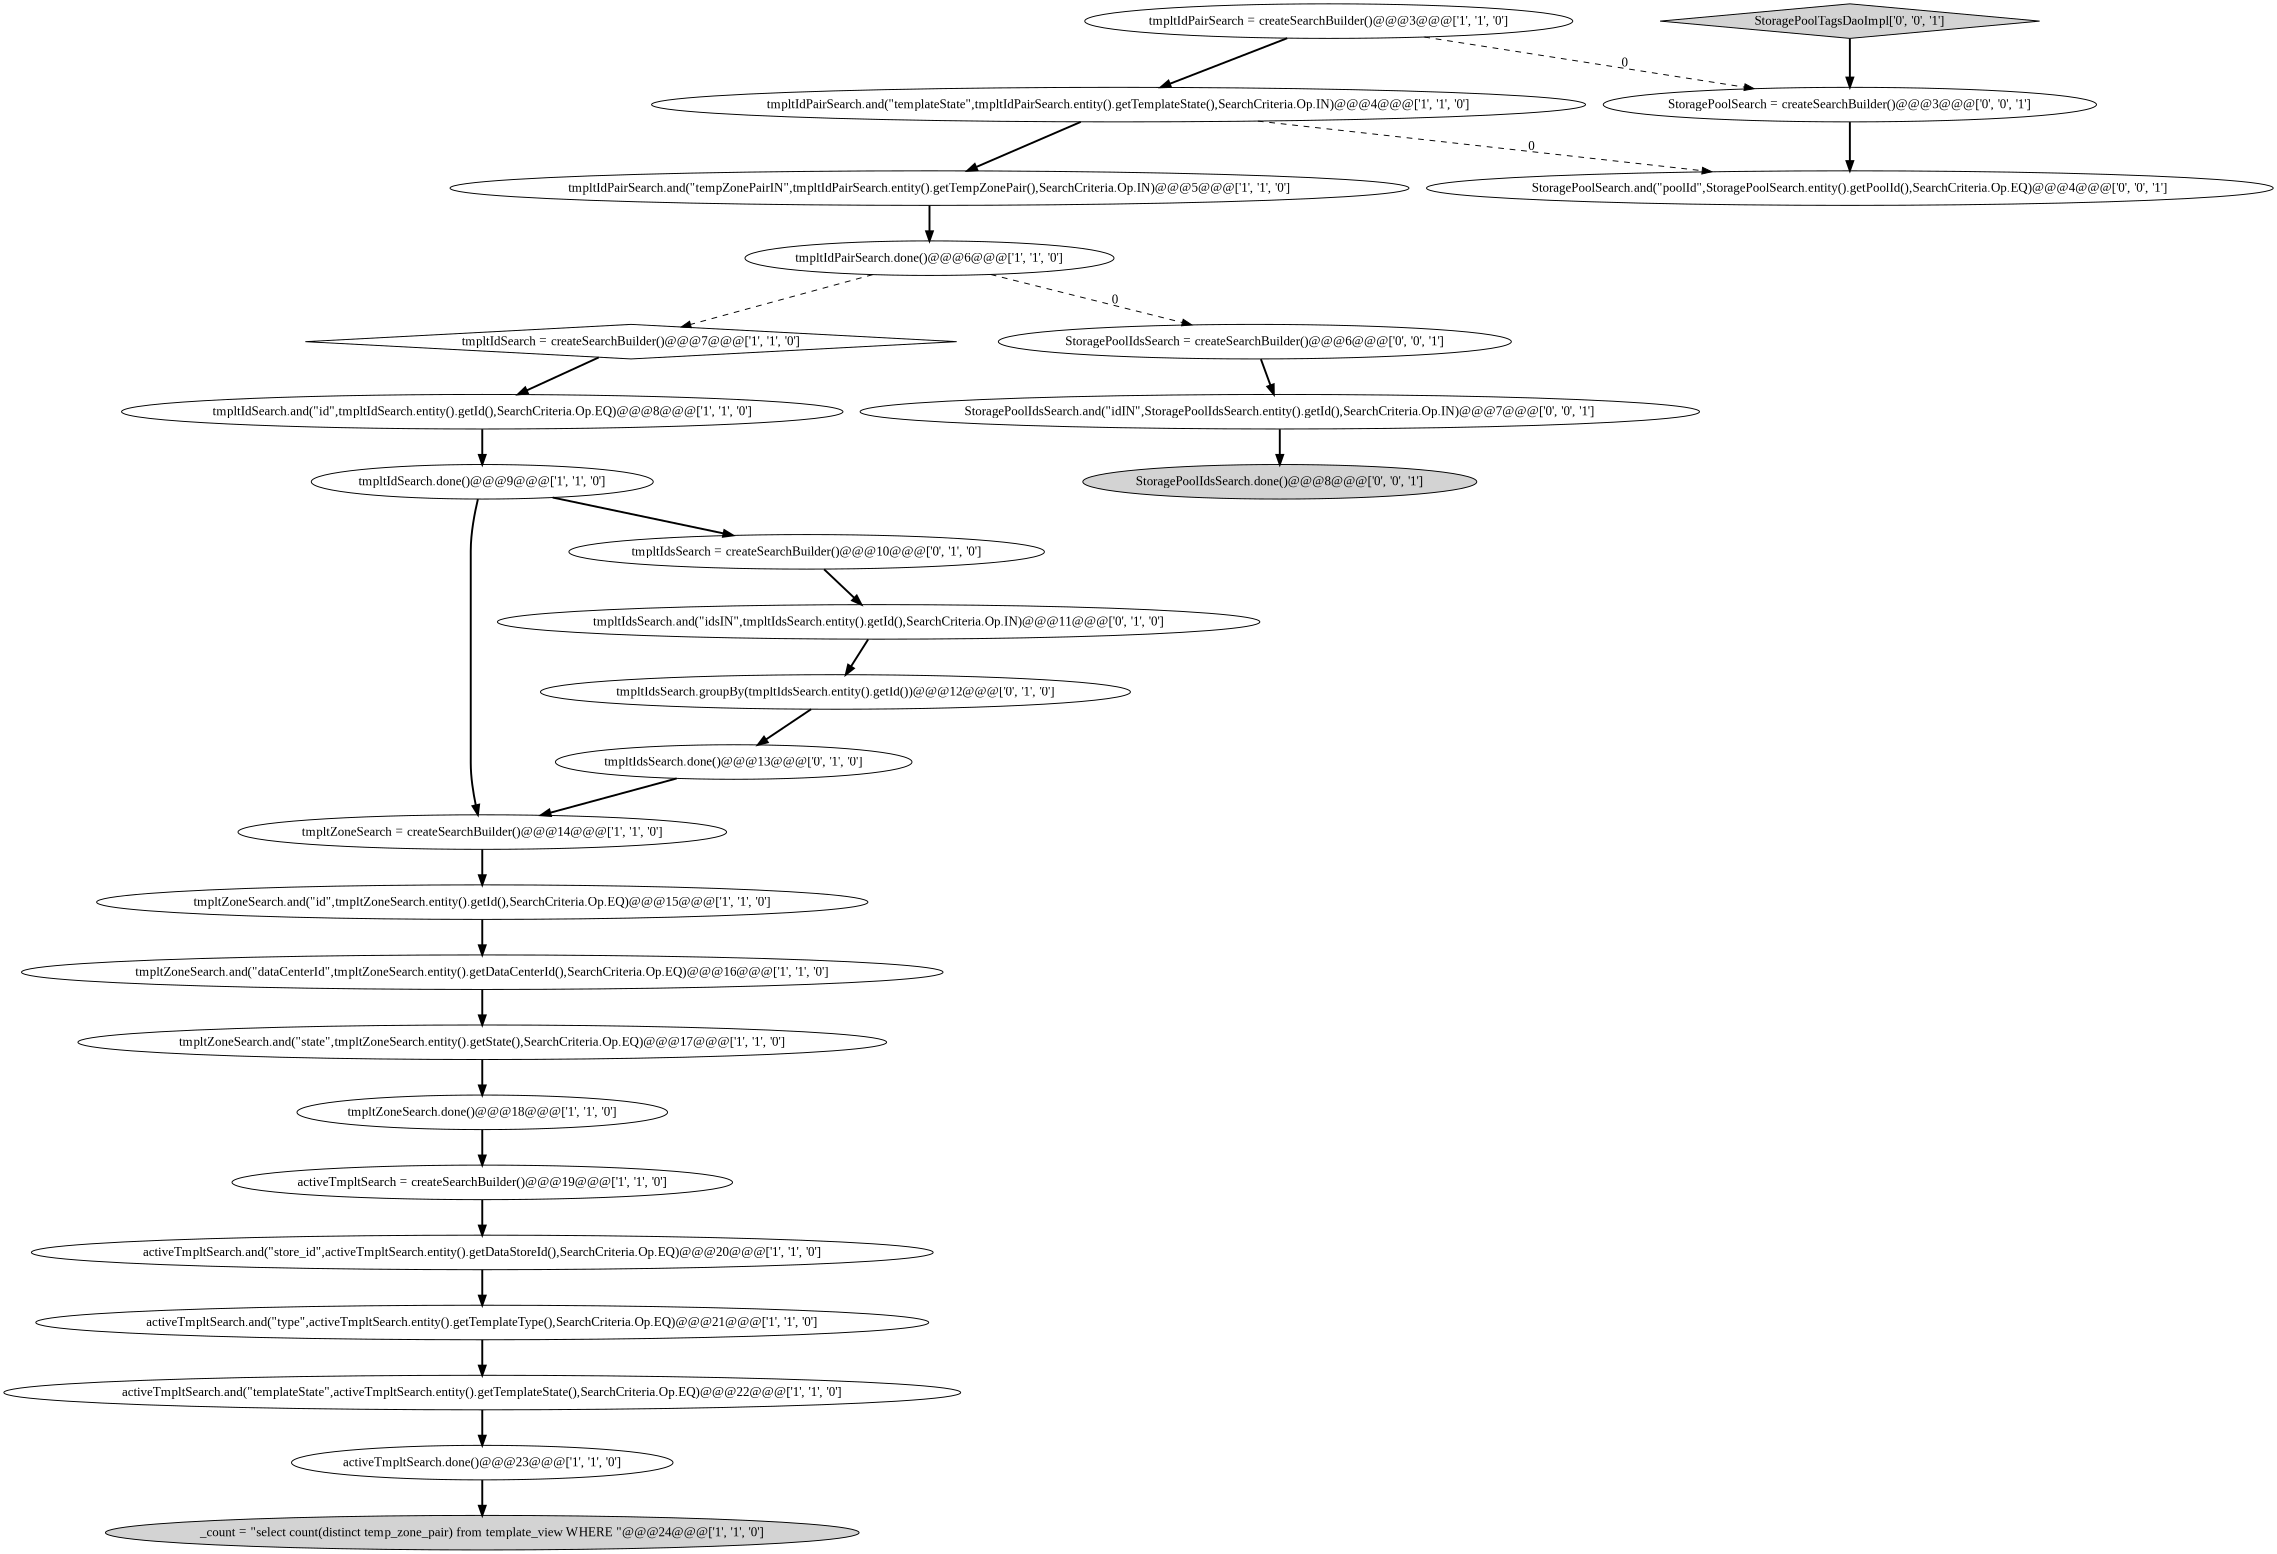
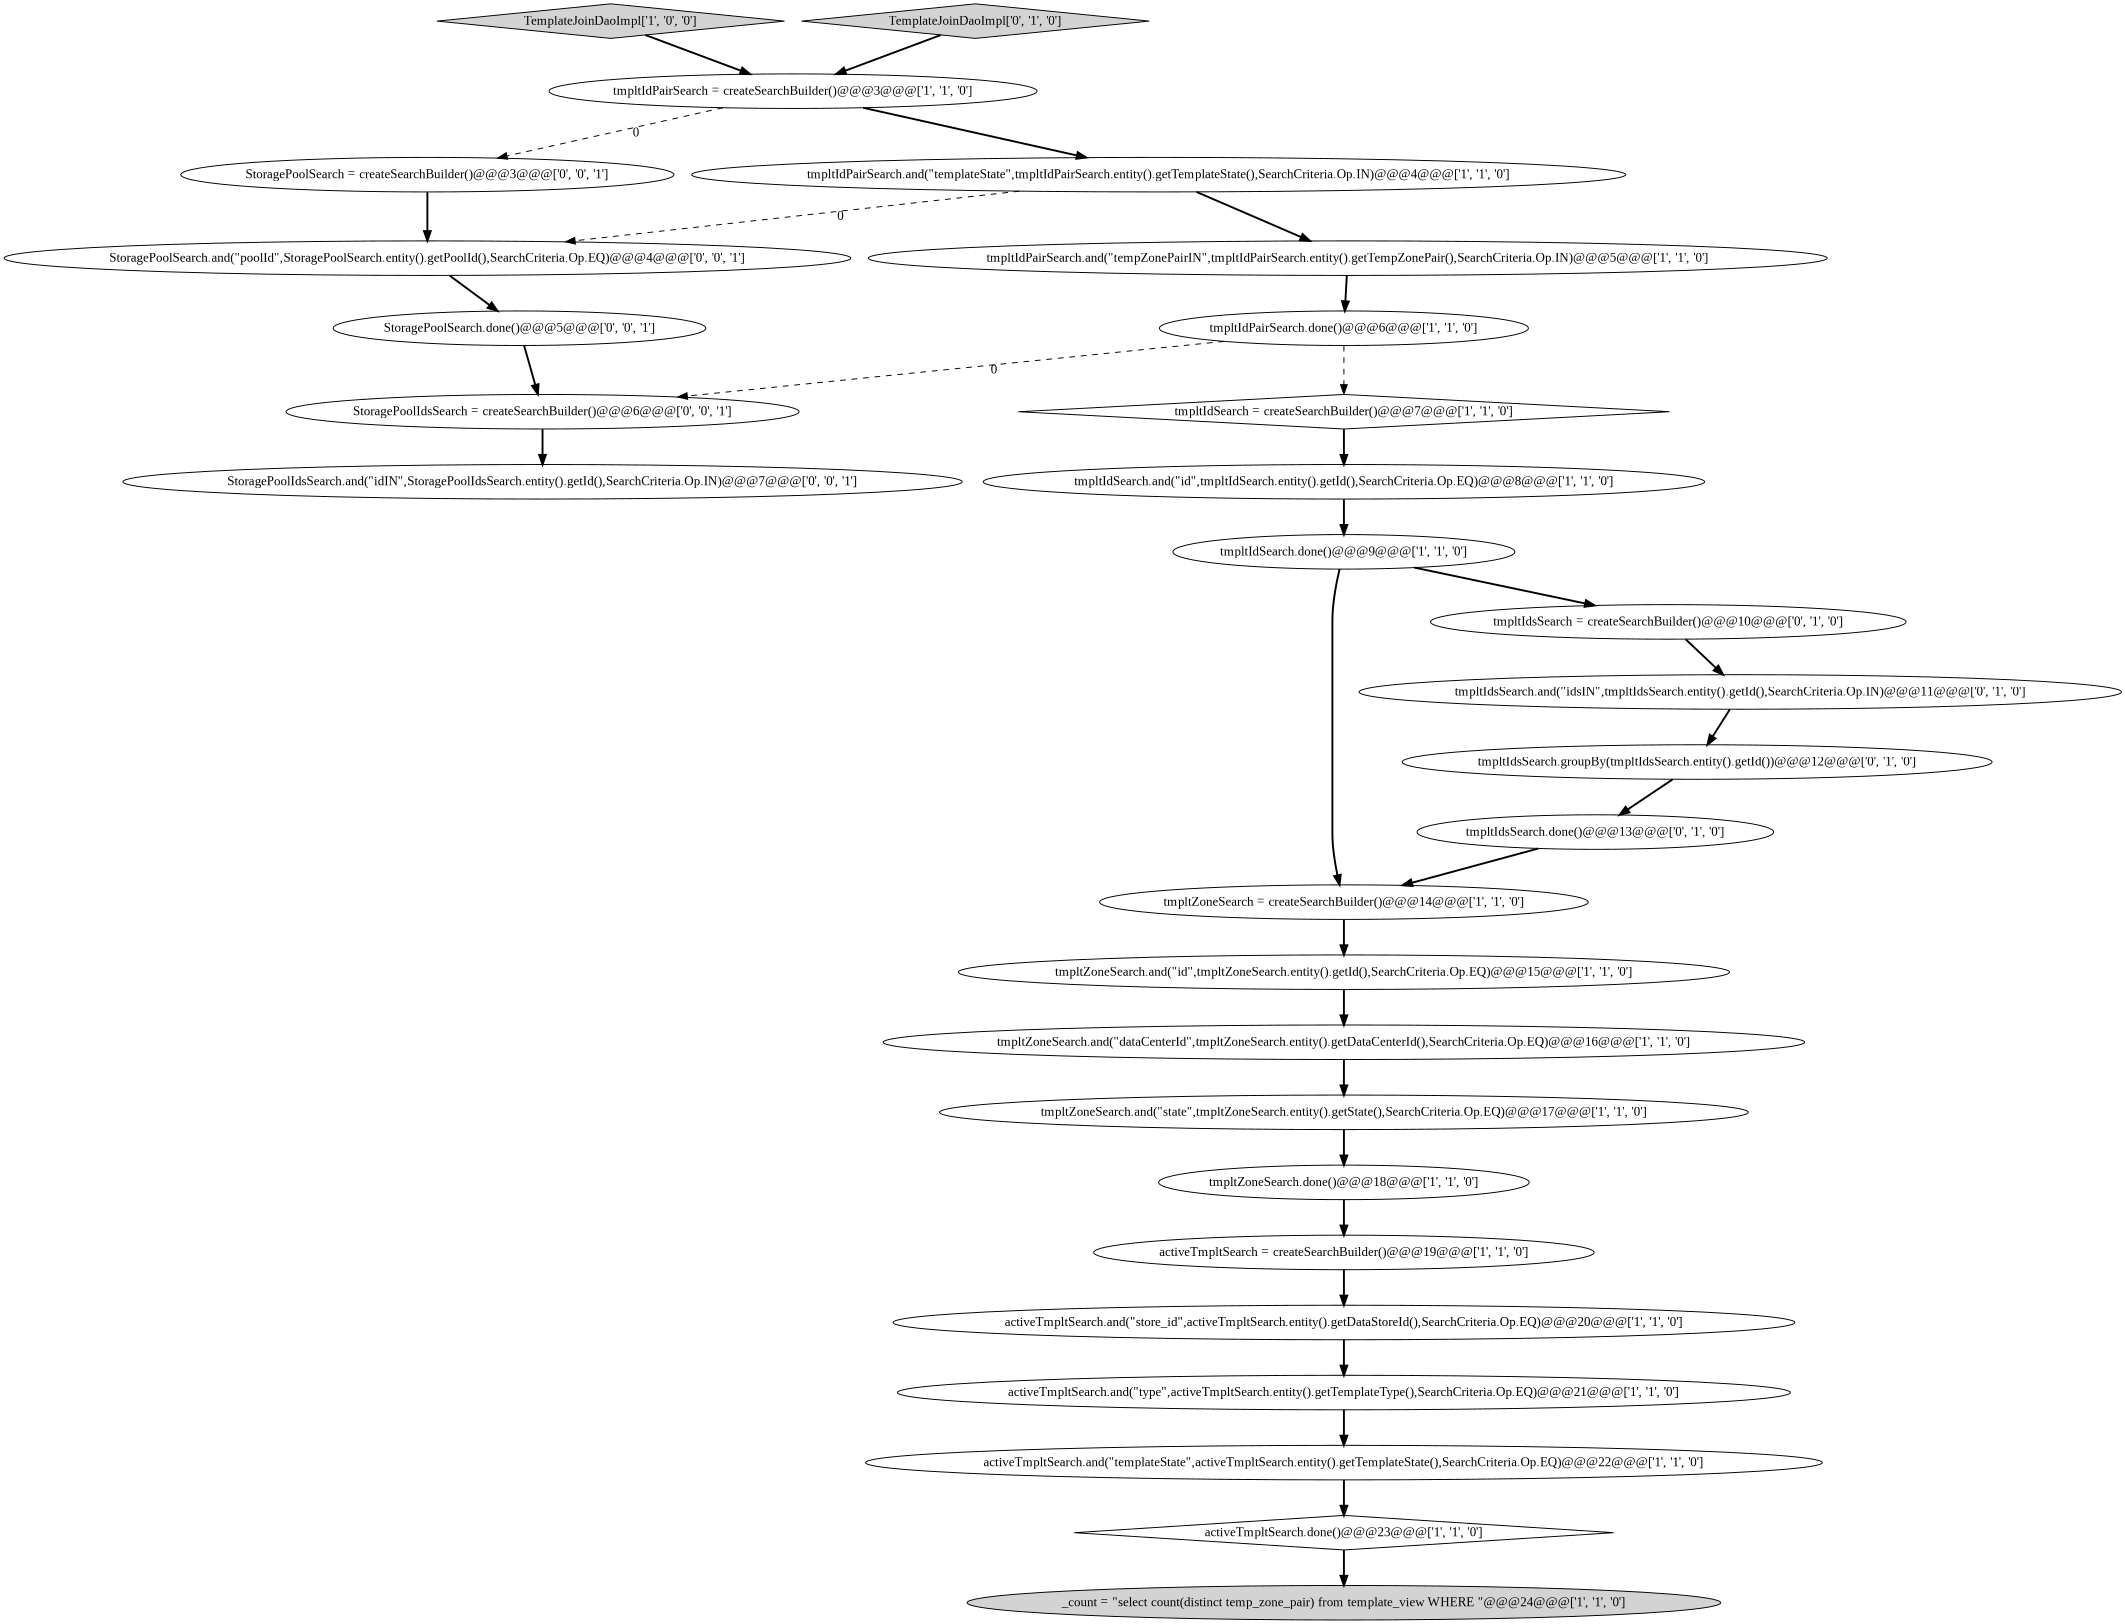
none -> (611, 21)
none -> (975, 21)
(1850, 21) -> none
none -> (520, 328)
(1280, 482) -> none
(482, 1463) -> (1344, 1533)
